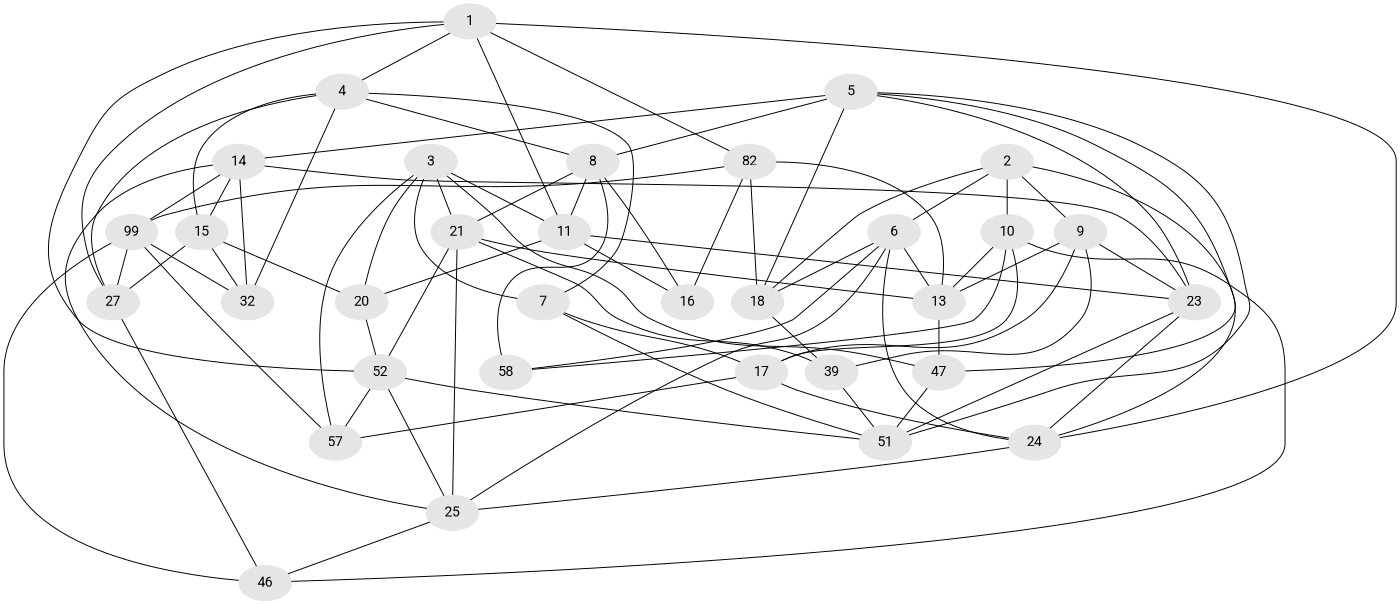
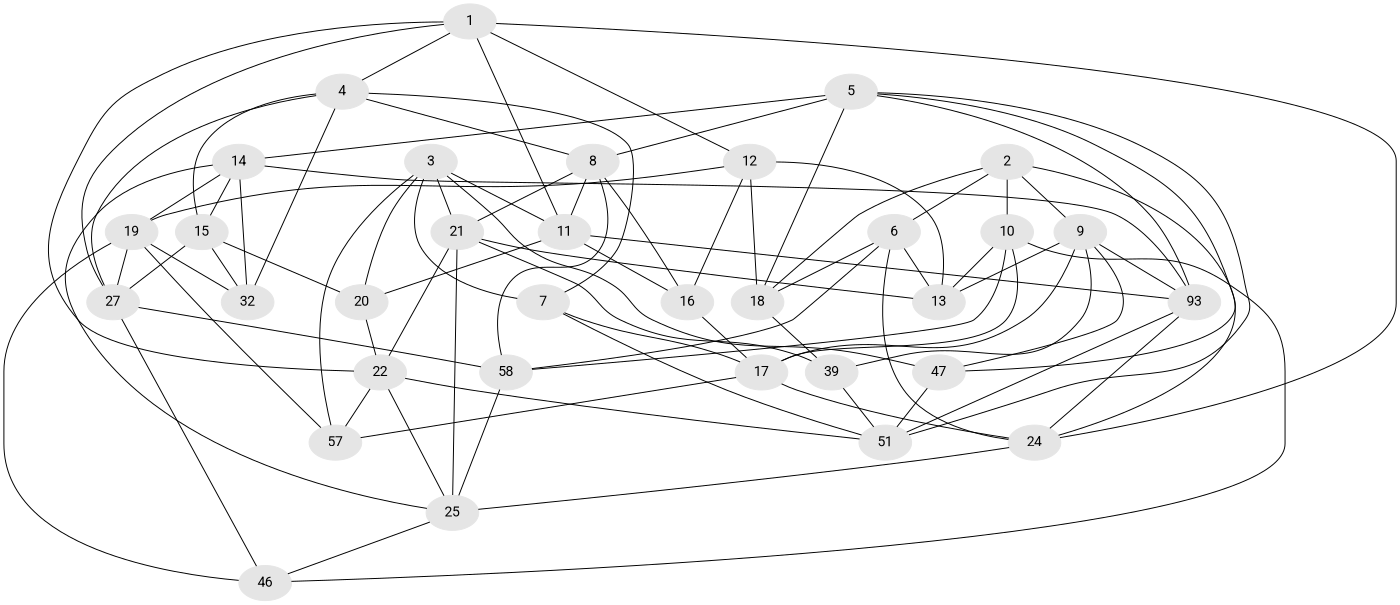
(750, 162) -> (750, 162)
(132, 232) -> (132, 232)
(1194, 302) -> (1194, 302)
none -> (720, 333)
none -> (310, 337)
(939, 337) -> (1082, 336)
(695, 370) -> (479, 442)
(380, 372) -> (380, 372)
